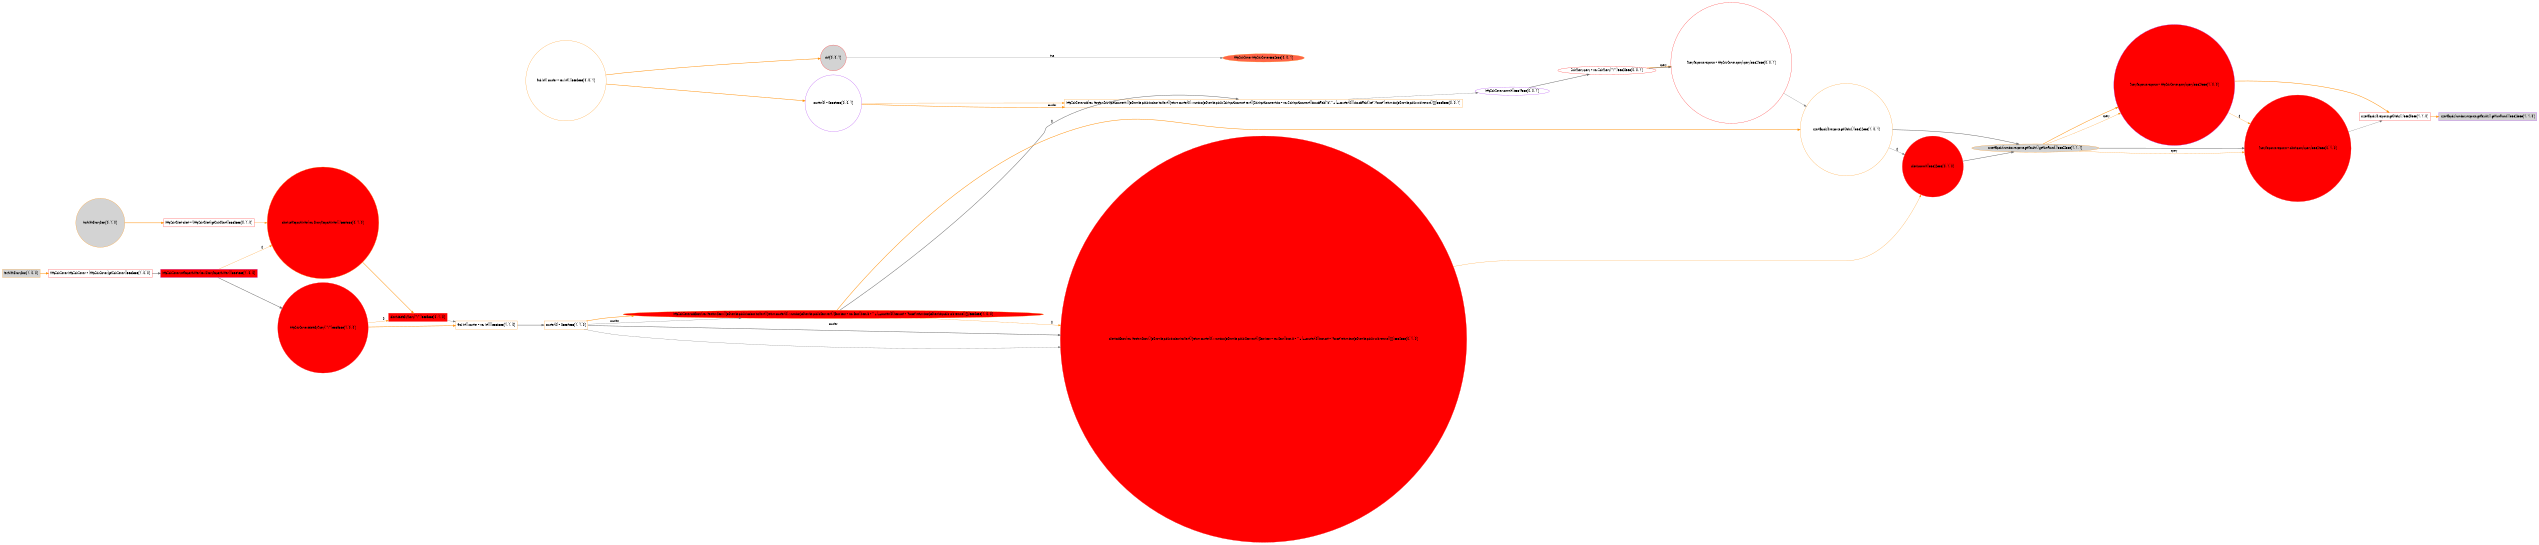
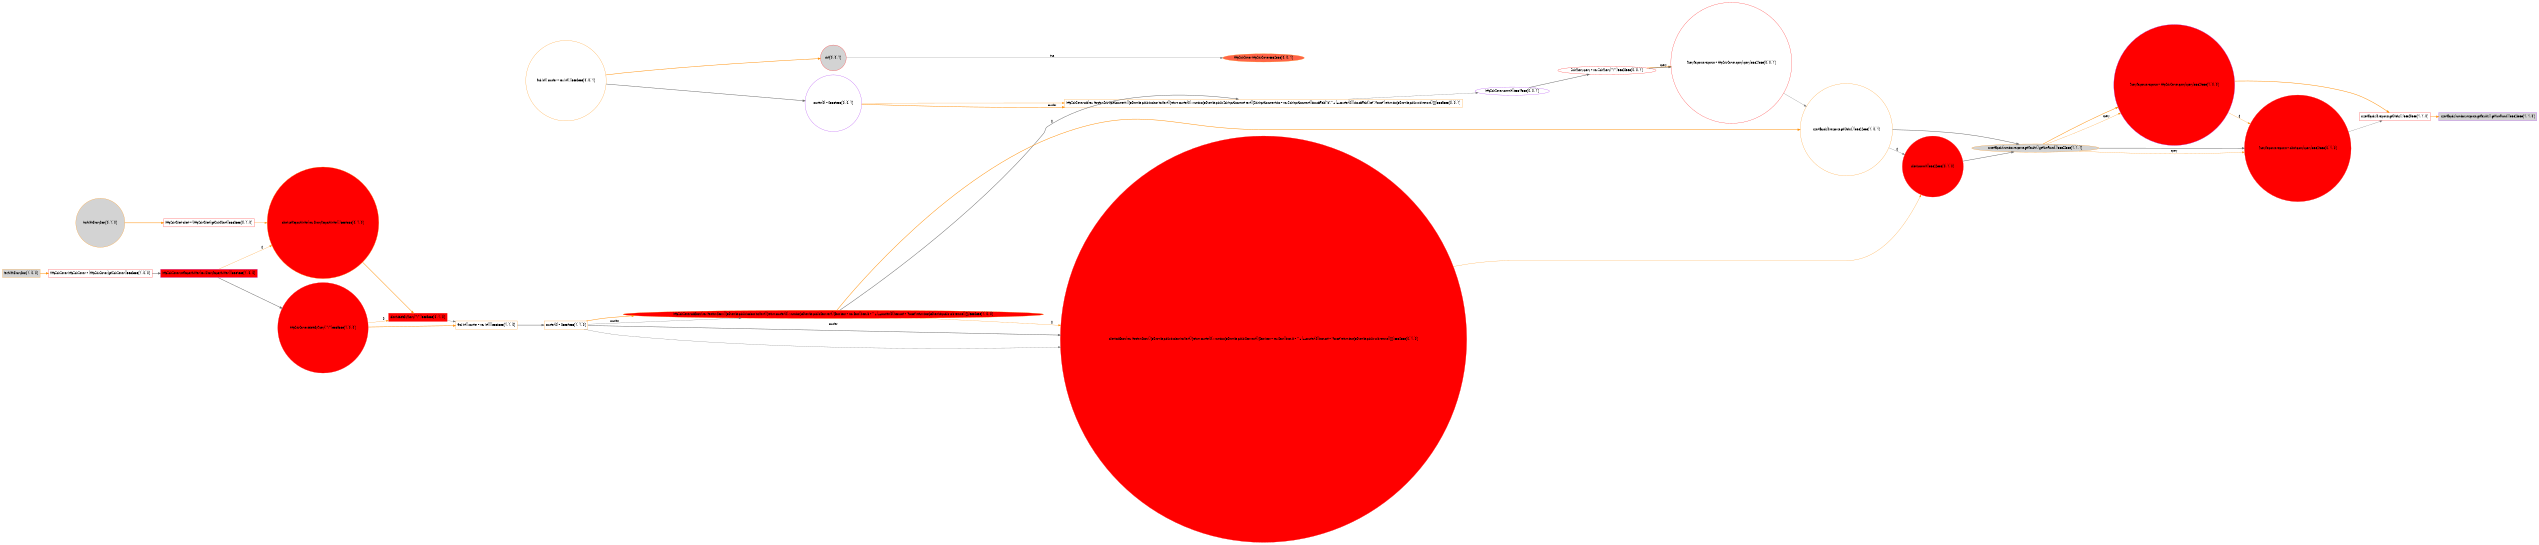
(705, 92) -> (705, 92)
